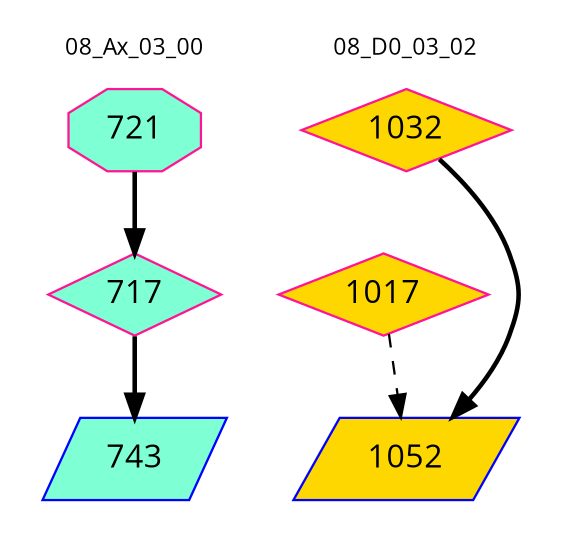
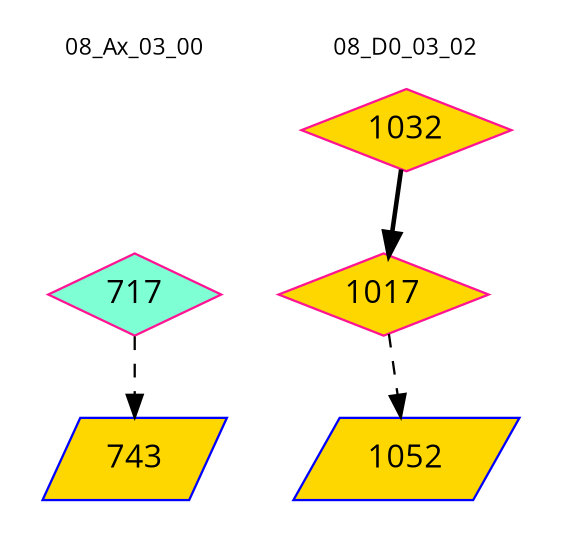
(135, 130) -> none
(516, 274) -> (397, 201)
(135, 366) -> (135, 366)
(135, 459) -> (135, 459)
